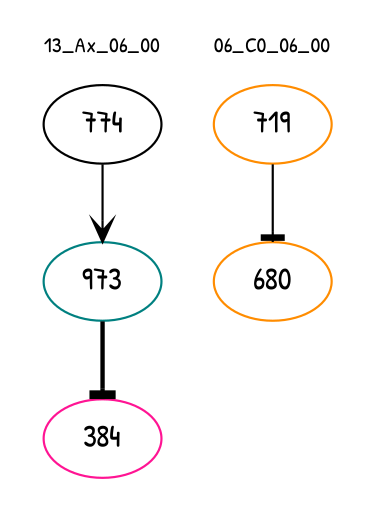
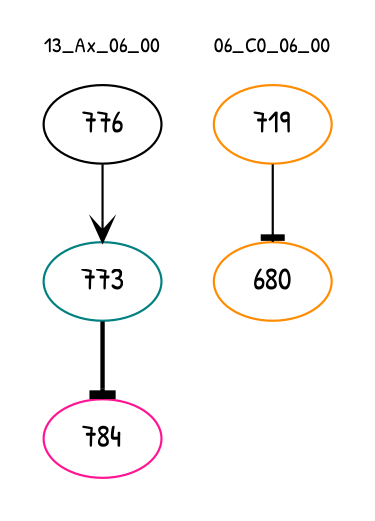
(103, 124) -> (103, 124)
(103, 281) -> (103, 281)
(103, 439) -> (103, 439)
